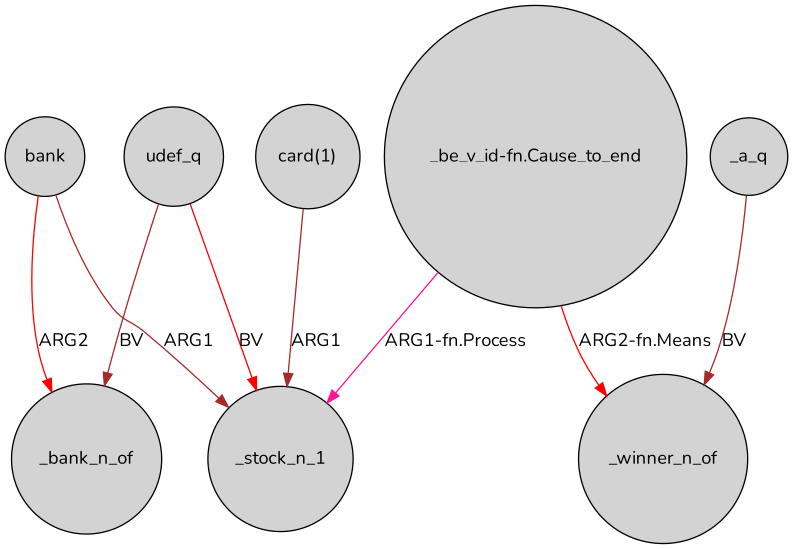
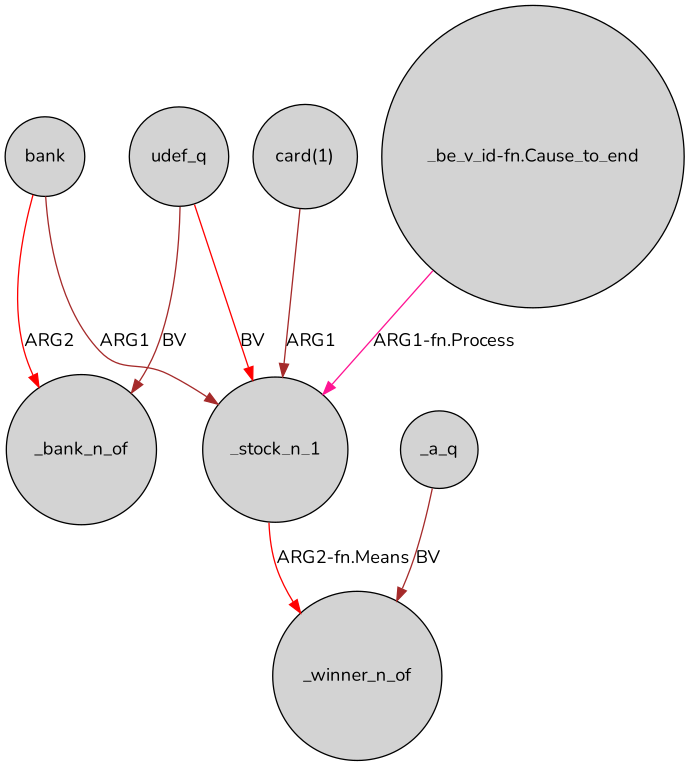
(577, 347) -> (275, 564)
